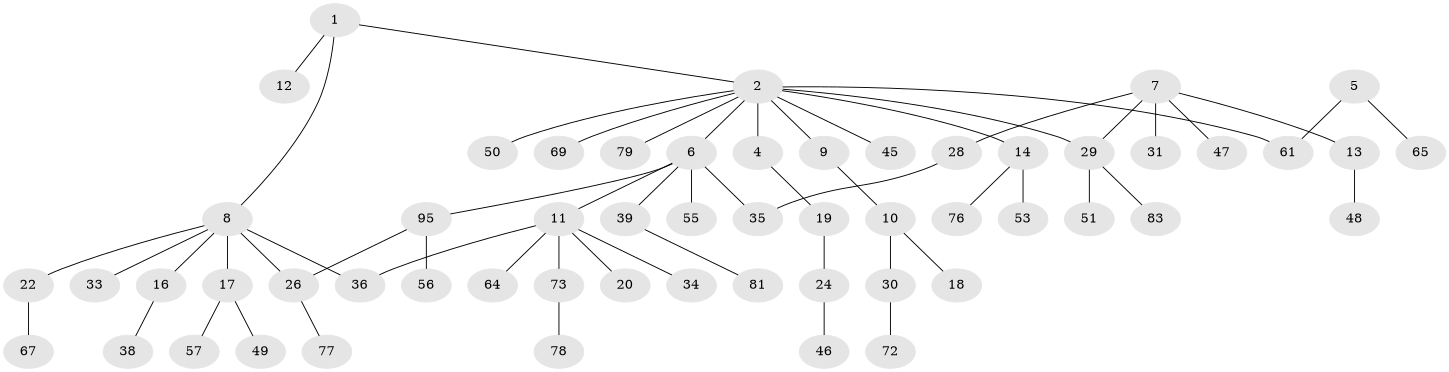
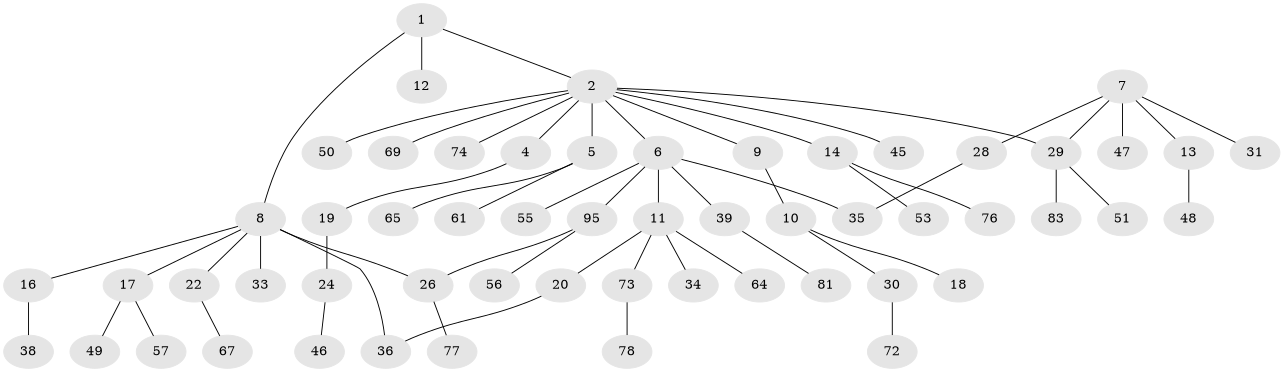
(1028, 97) -> (592, 120)
(625, 153) -> (459, 153)
(457, 248) -> (473, 319)
